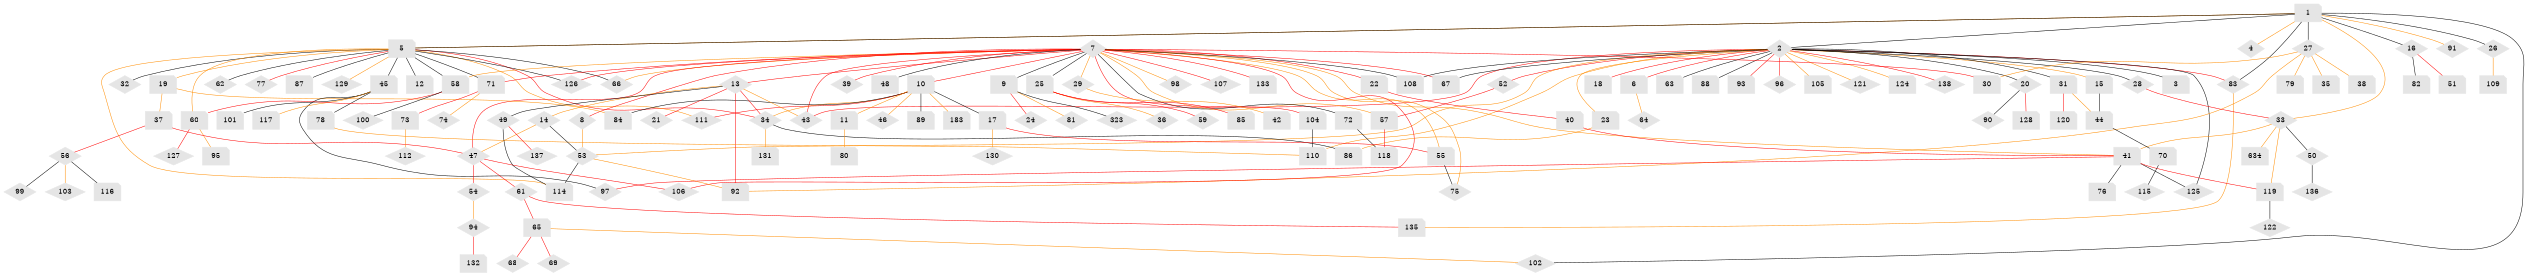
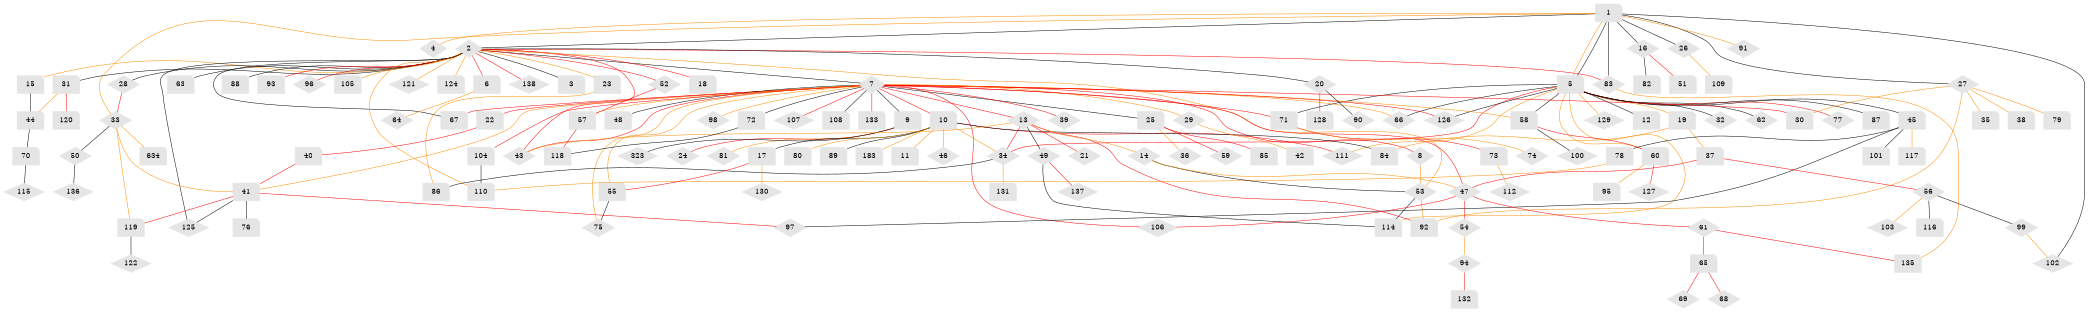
(1517, 63) -> (671, 67)
(844, 140) -> (871, 138)
(1034, 246) -> (2037, 245)
